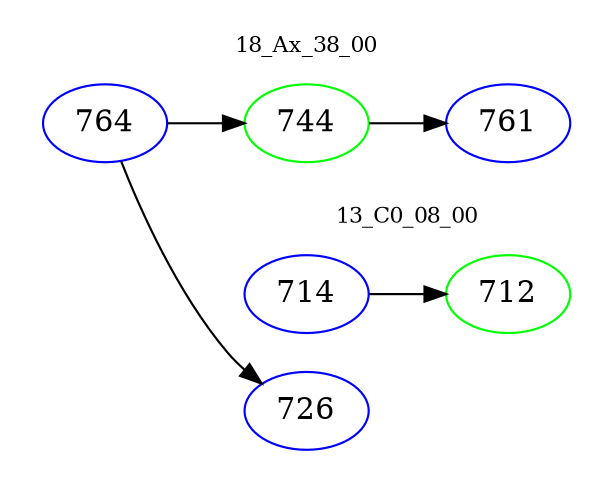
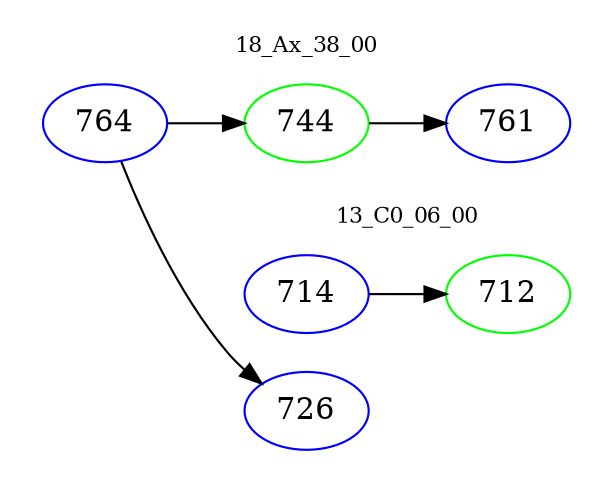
(407, 217) -> (407, 217)
